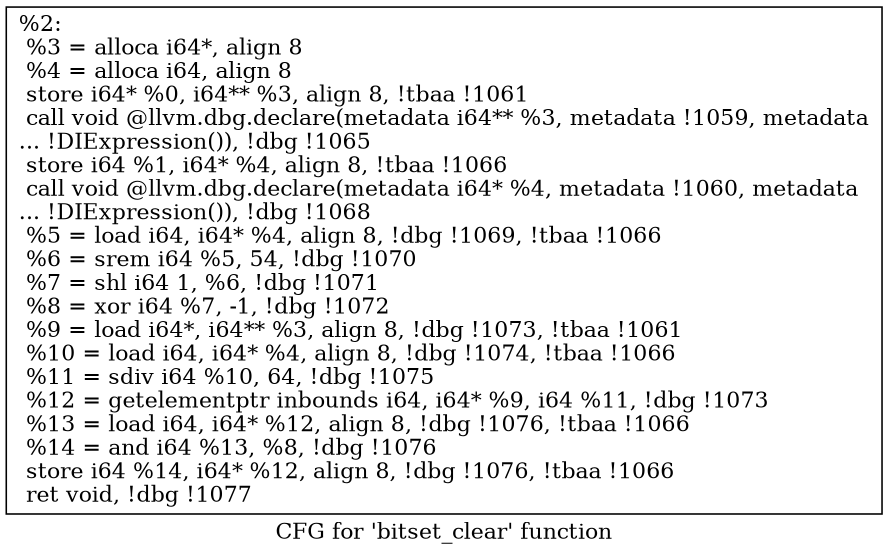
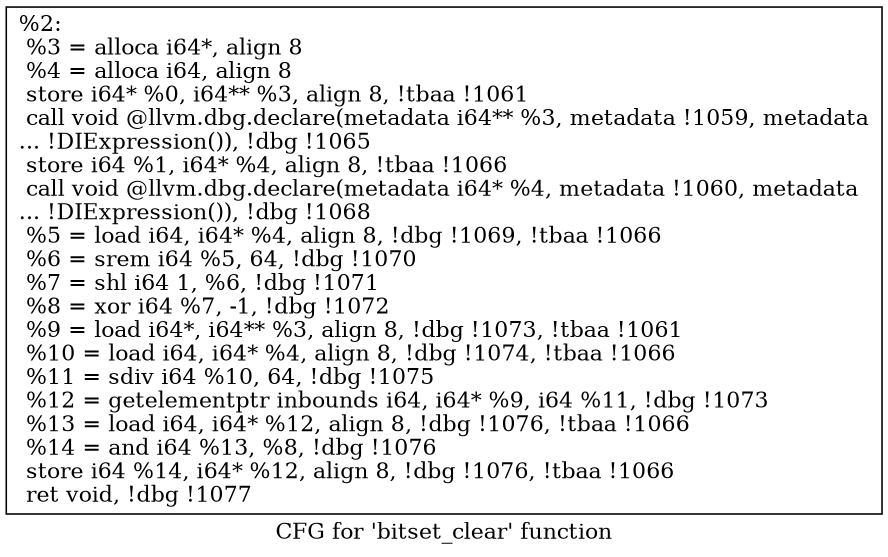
(218, 260) -> (218, 260)
